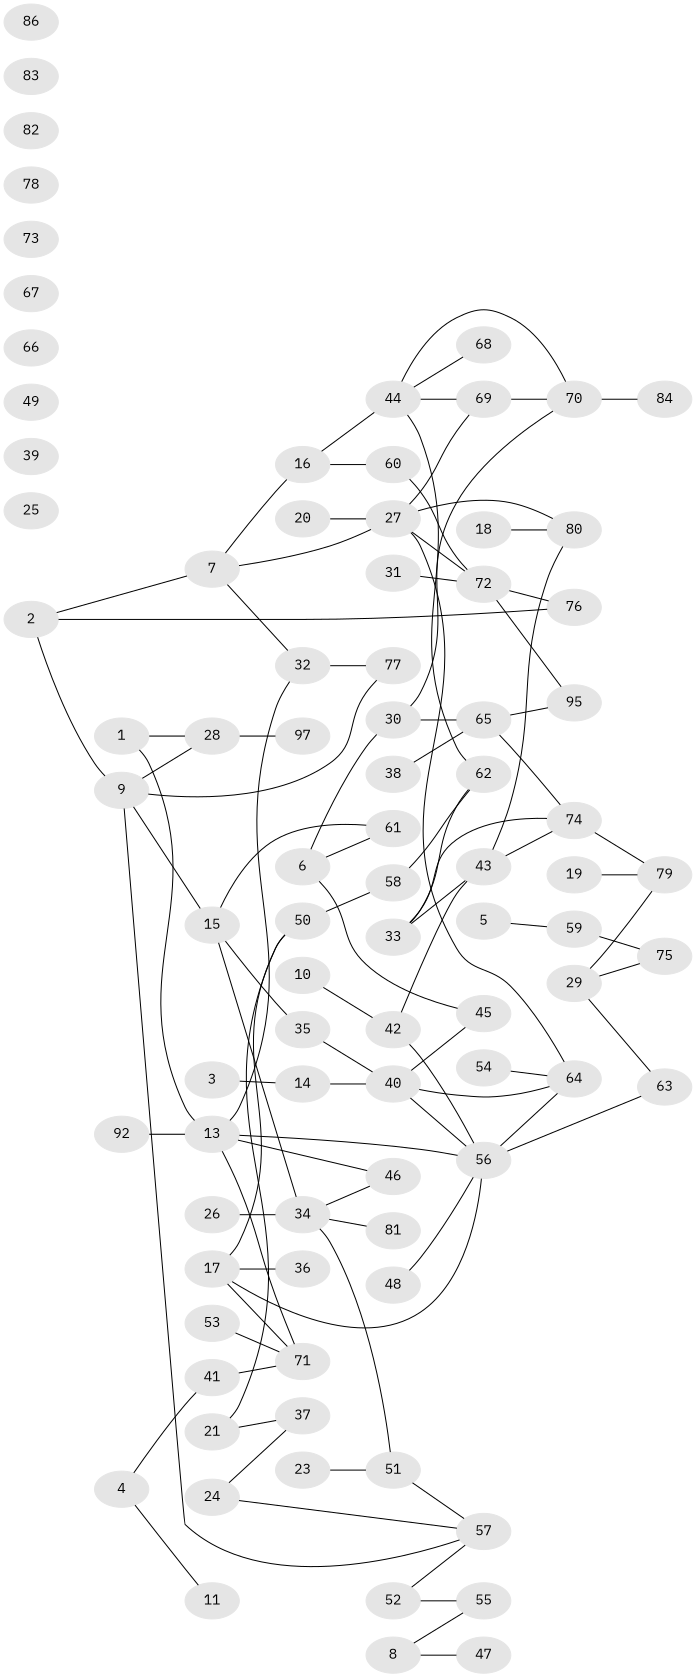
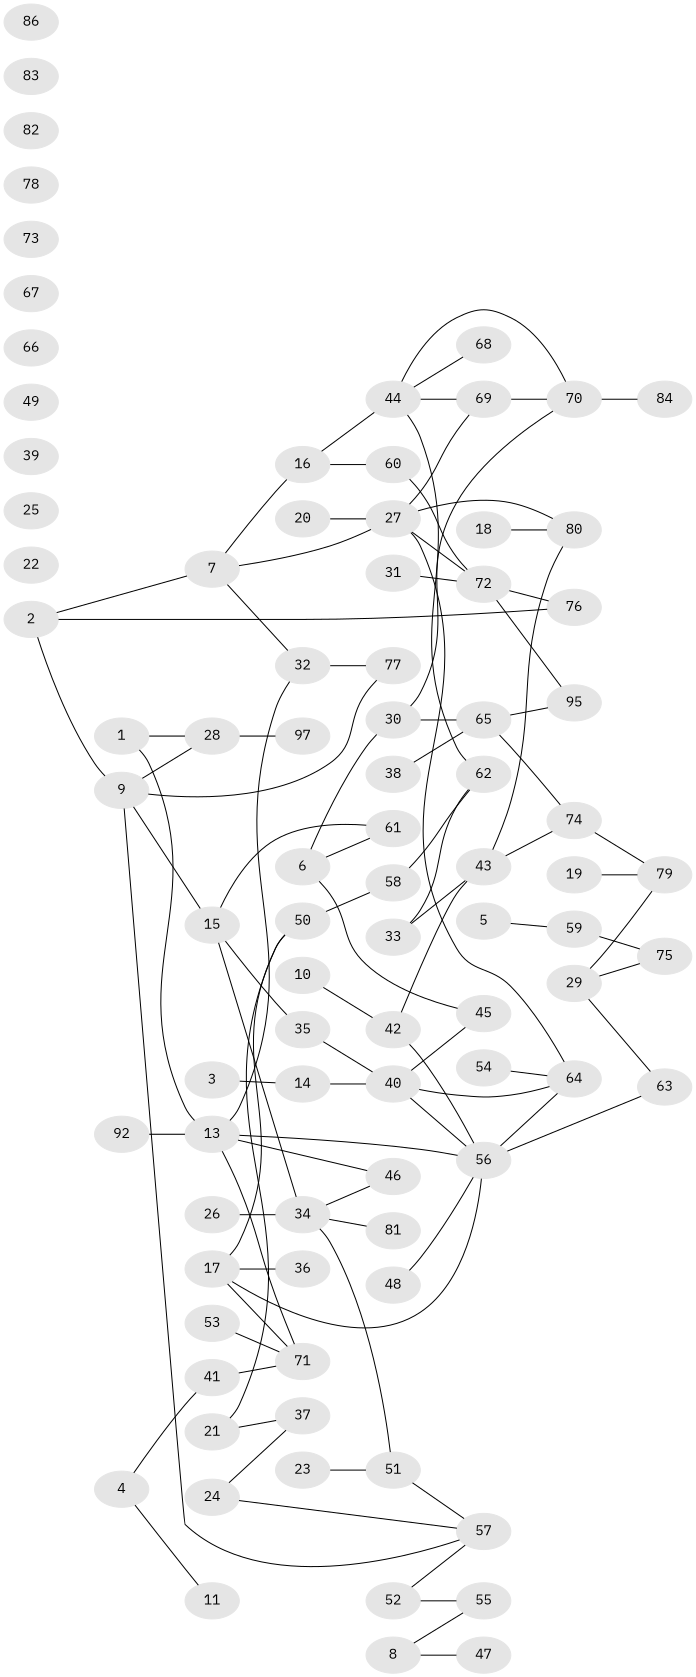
none -> (31, 565)
(455, 841) -> none
